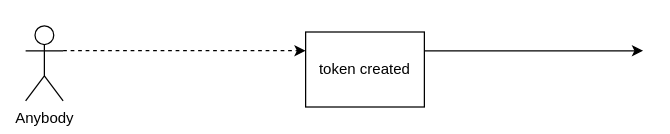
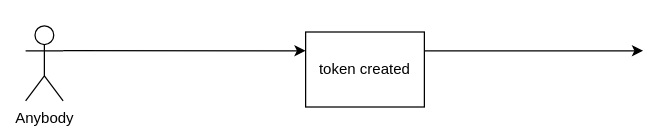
(180, 51) -> (180, 51)
